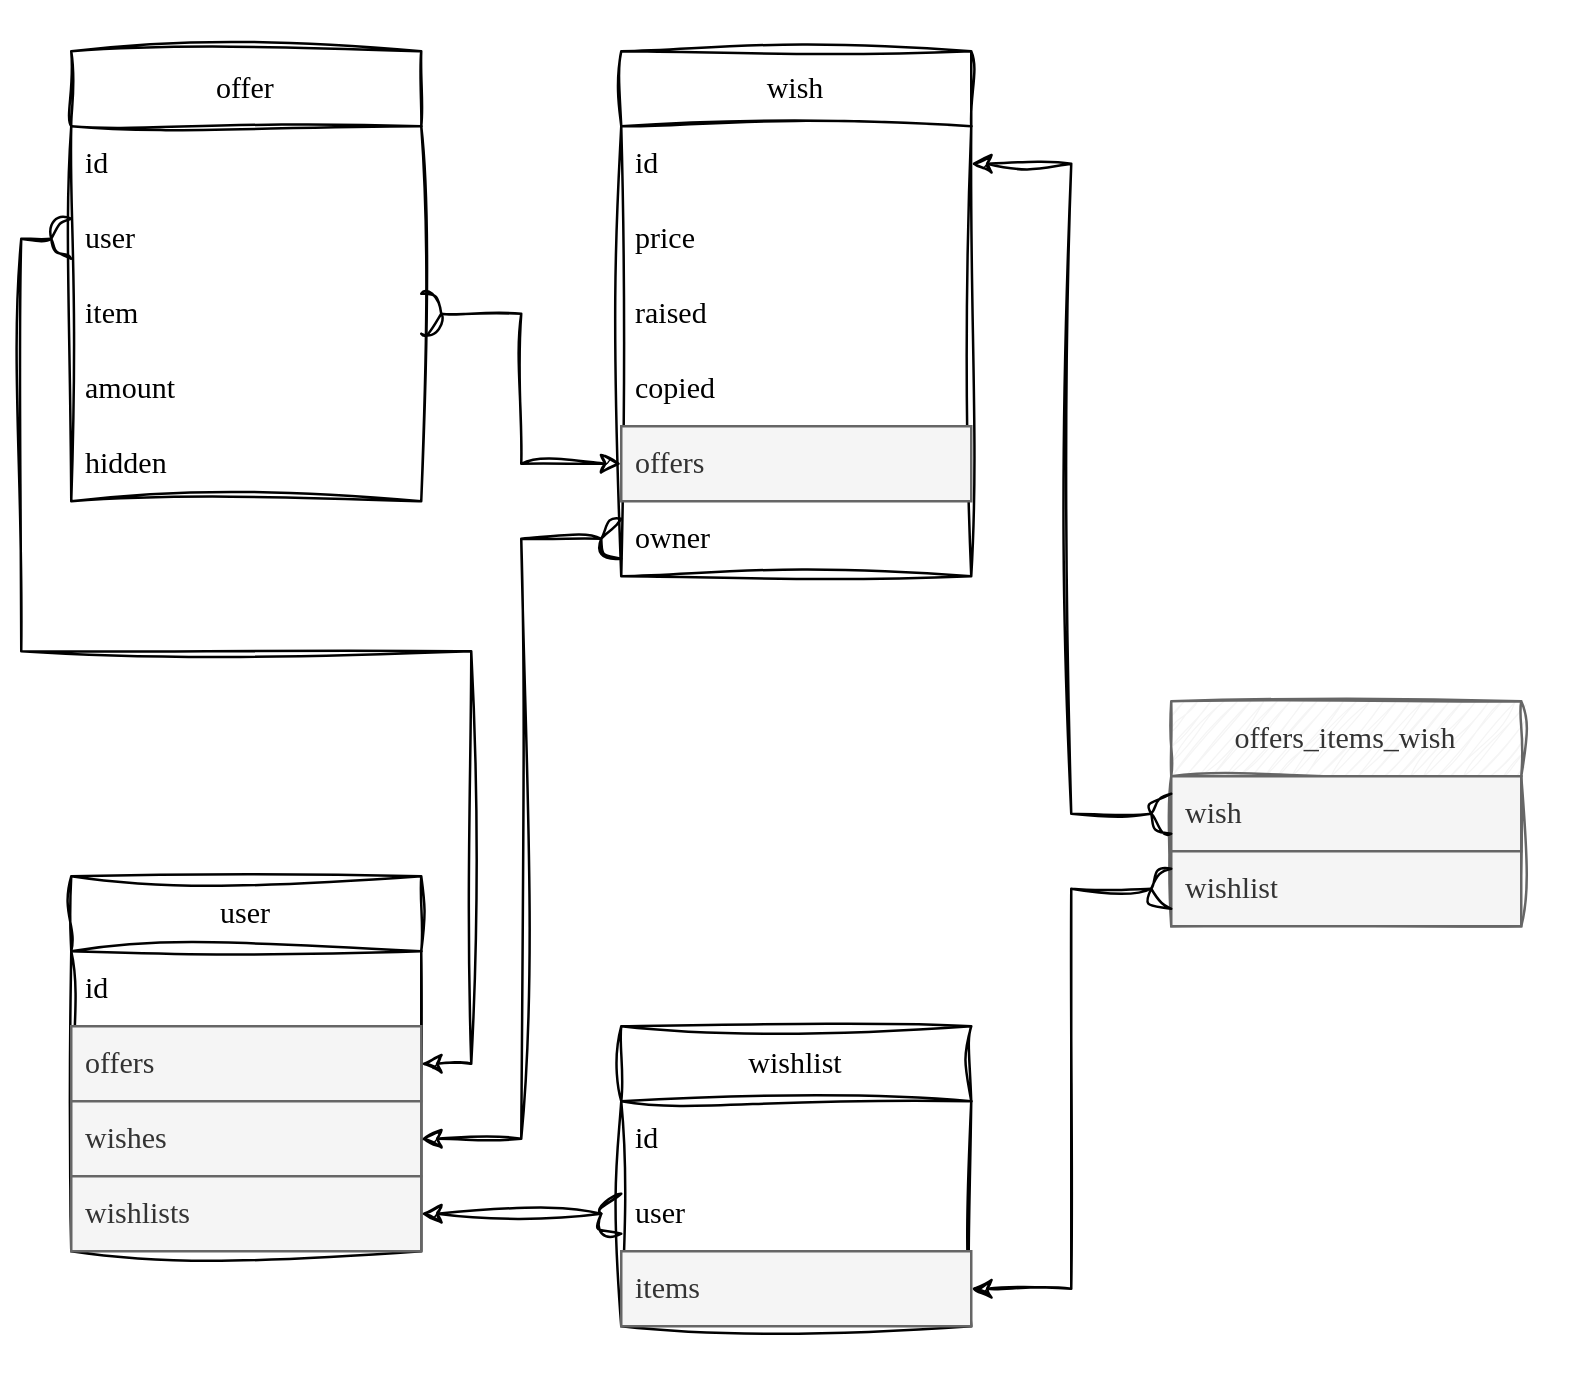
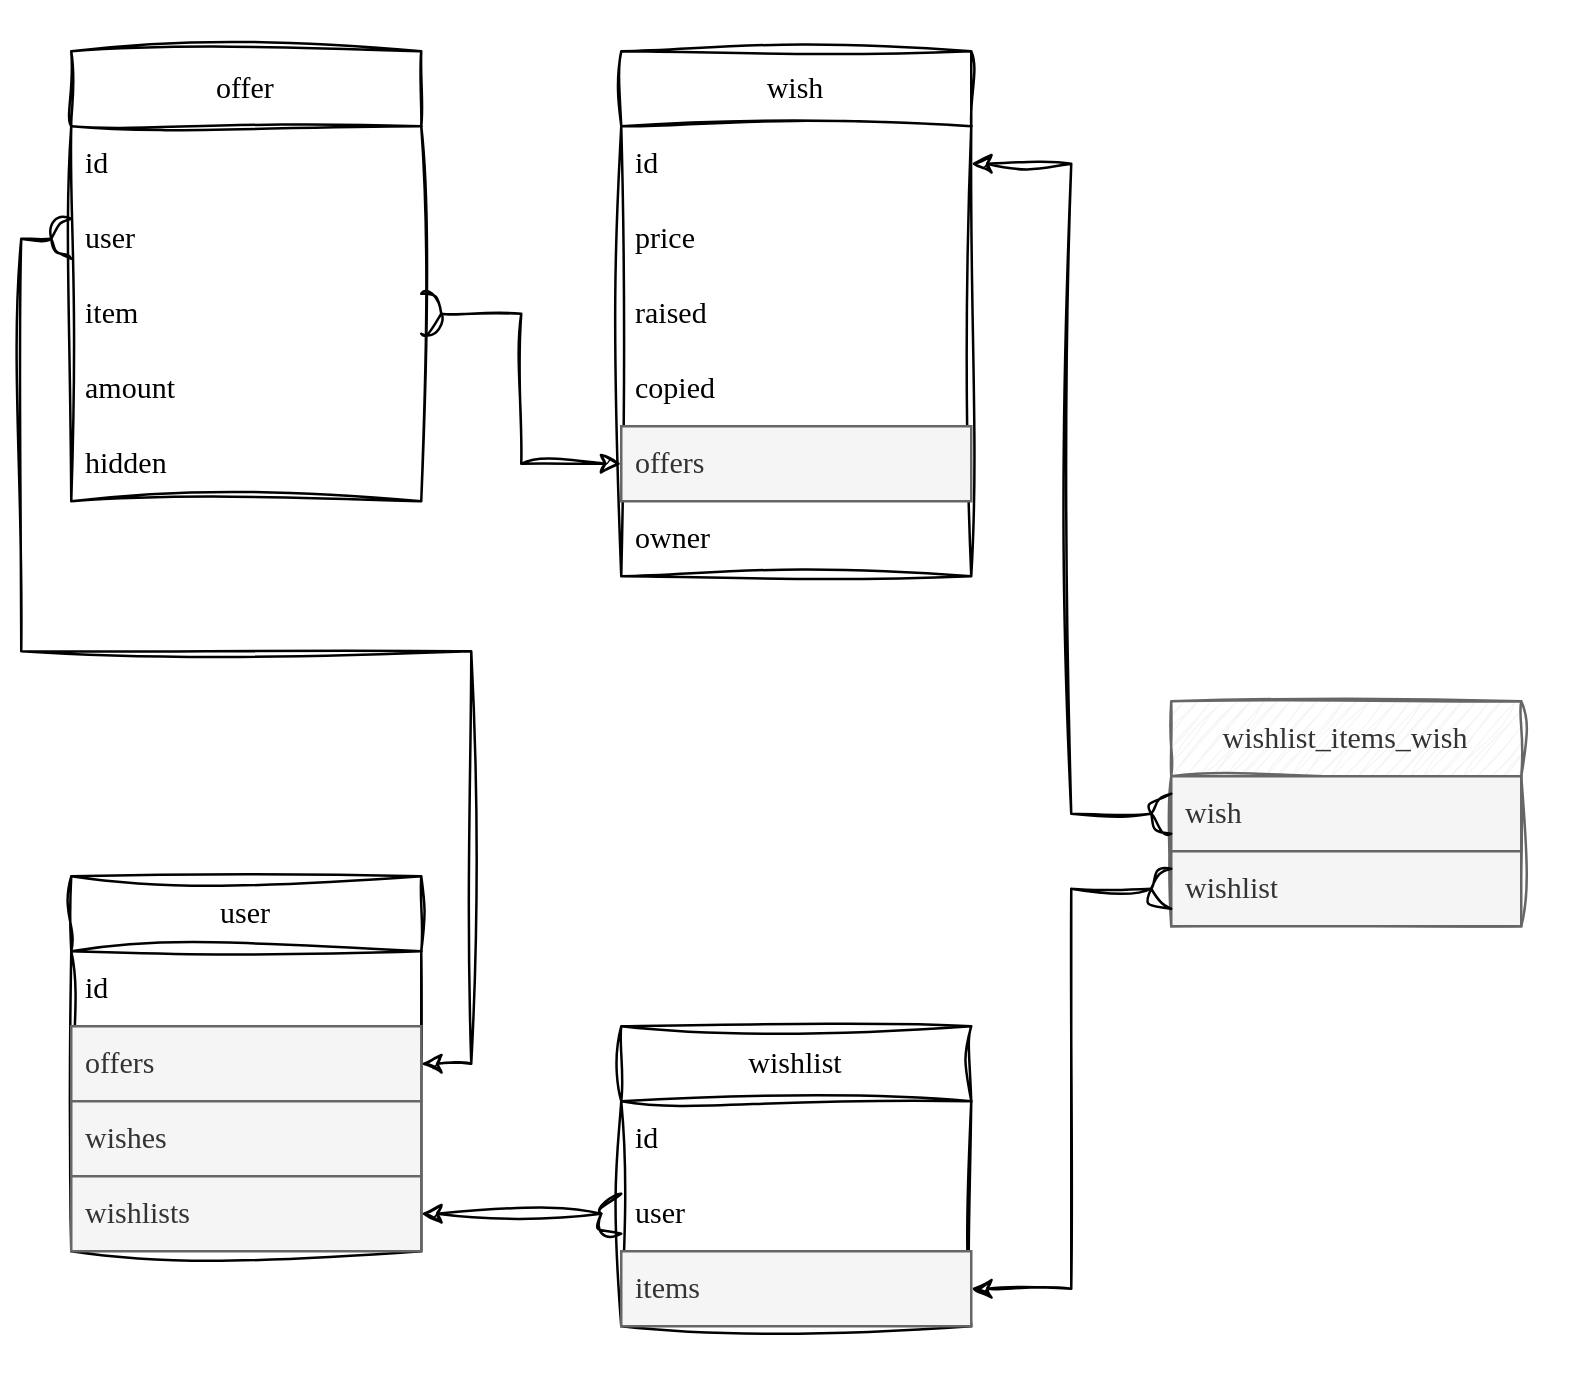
(1346, 739) -> (1346, 739)
(521, 841) -> none
